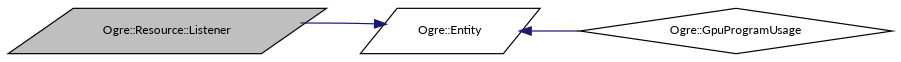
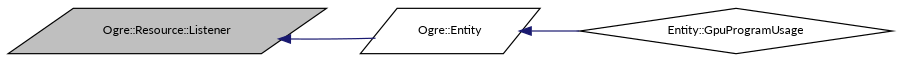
(338, 23) -> (333, 39)
(736, 31) -> (736, 31)
